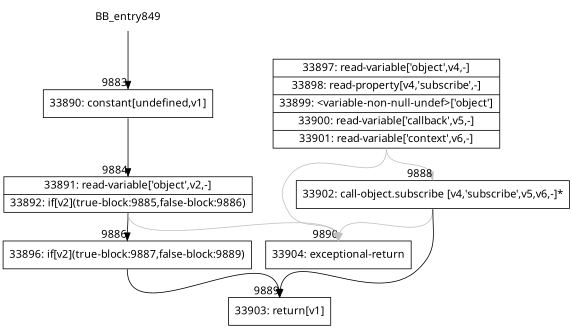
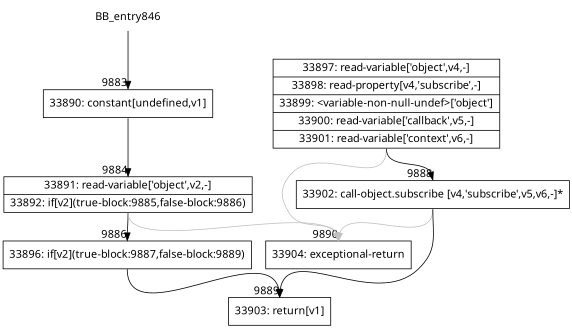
(128, 17) -> (128, 17)
(406, 164) -> (406, 164)
